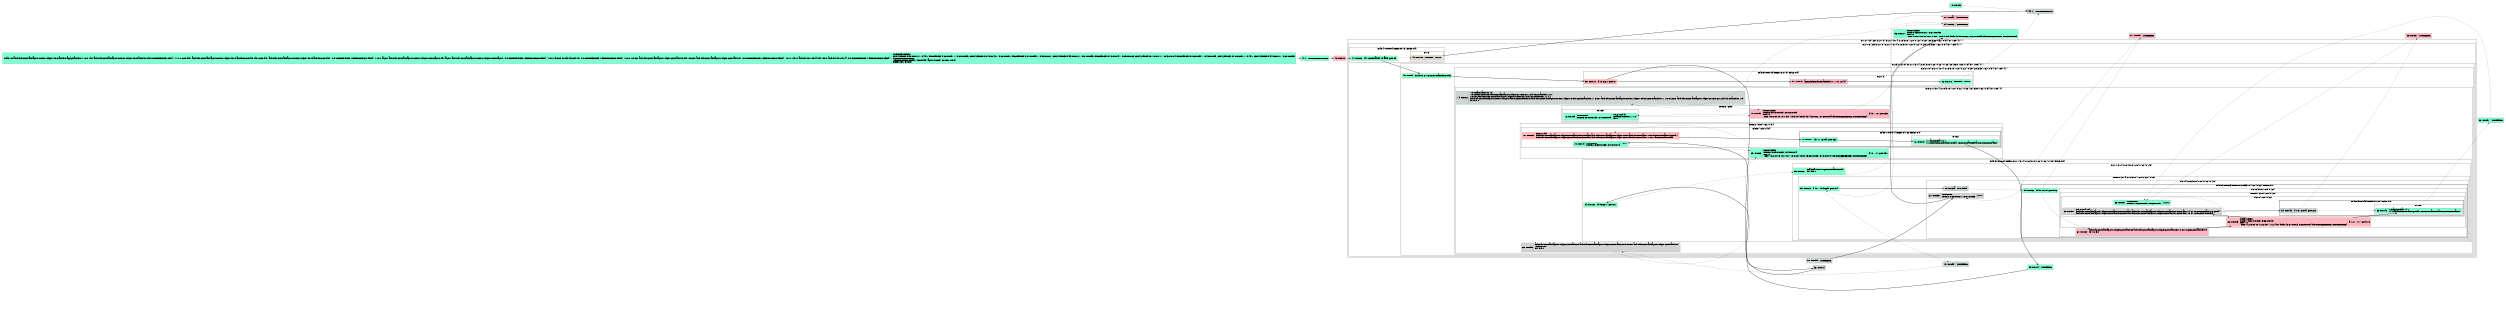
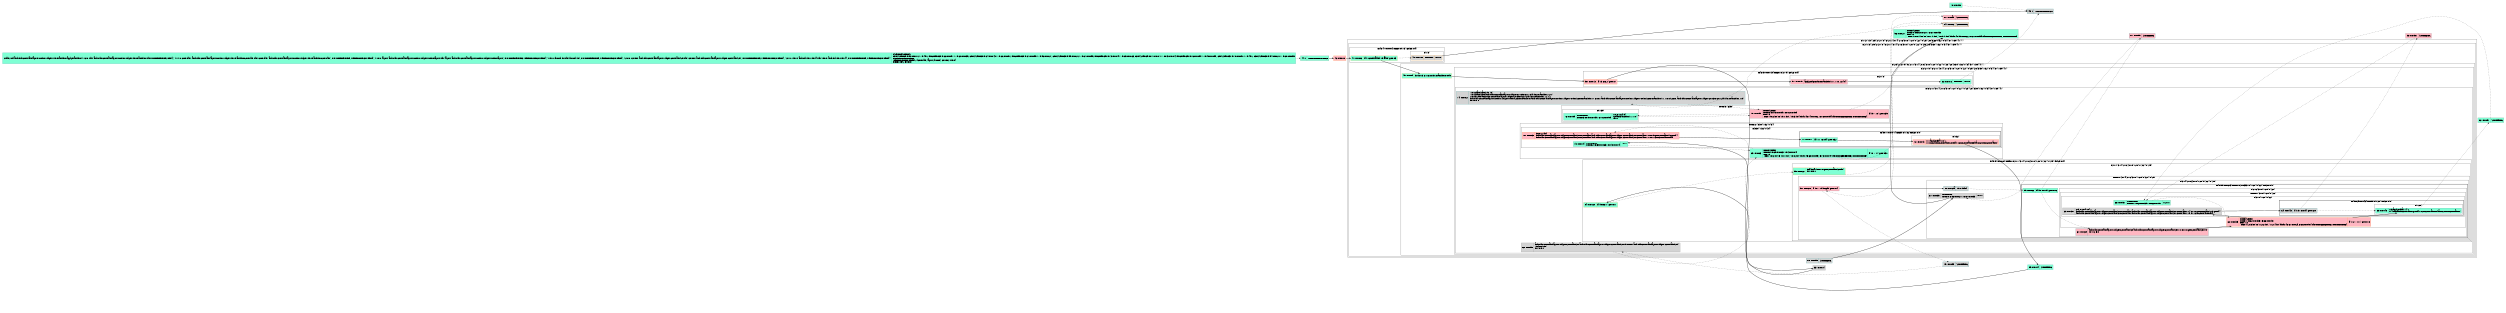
(1956, 142) -> (1956, 142)
(1819, 189) -> (1819, 189)
